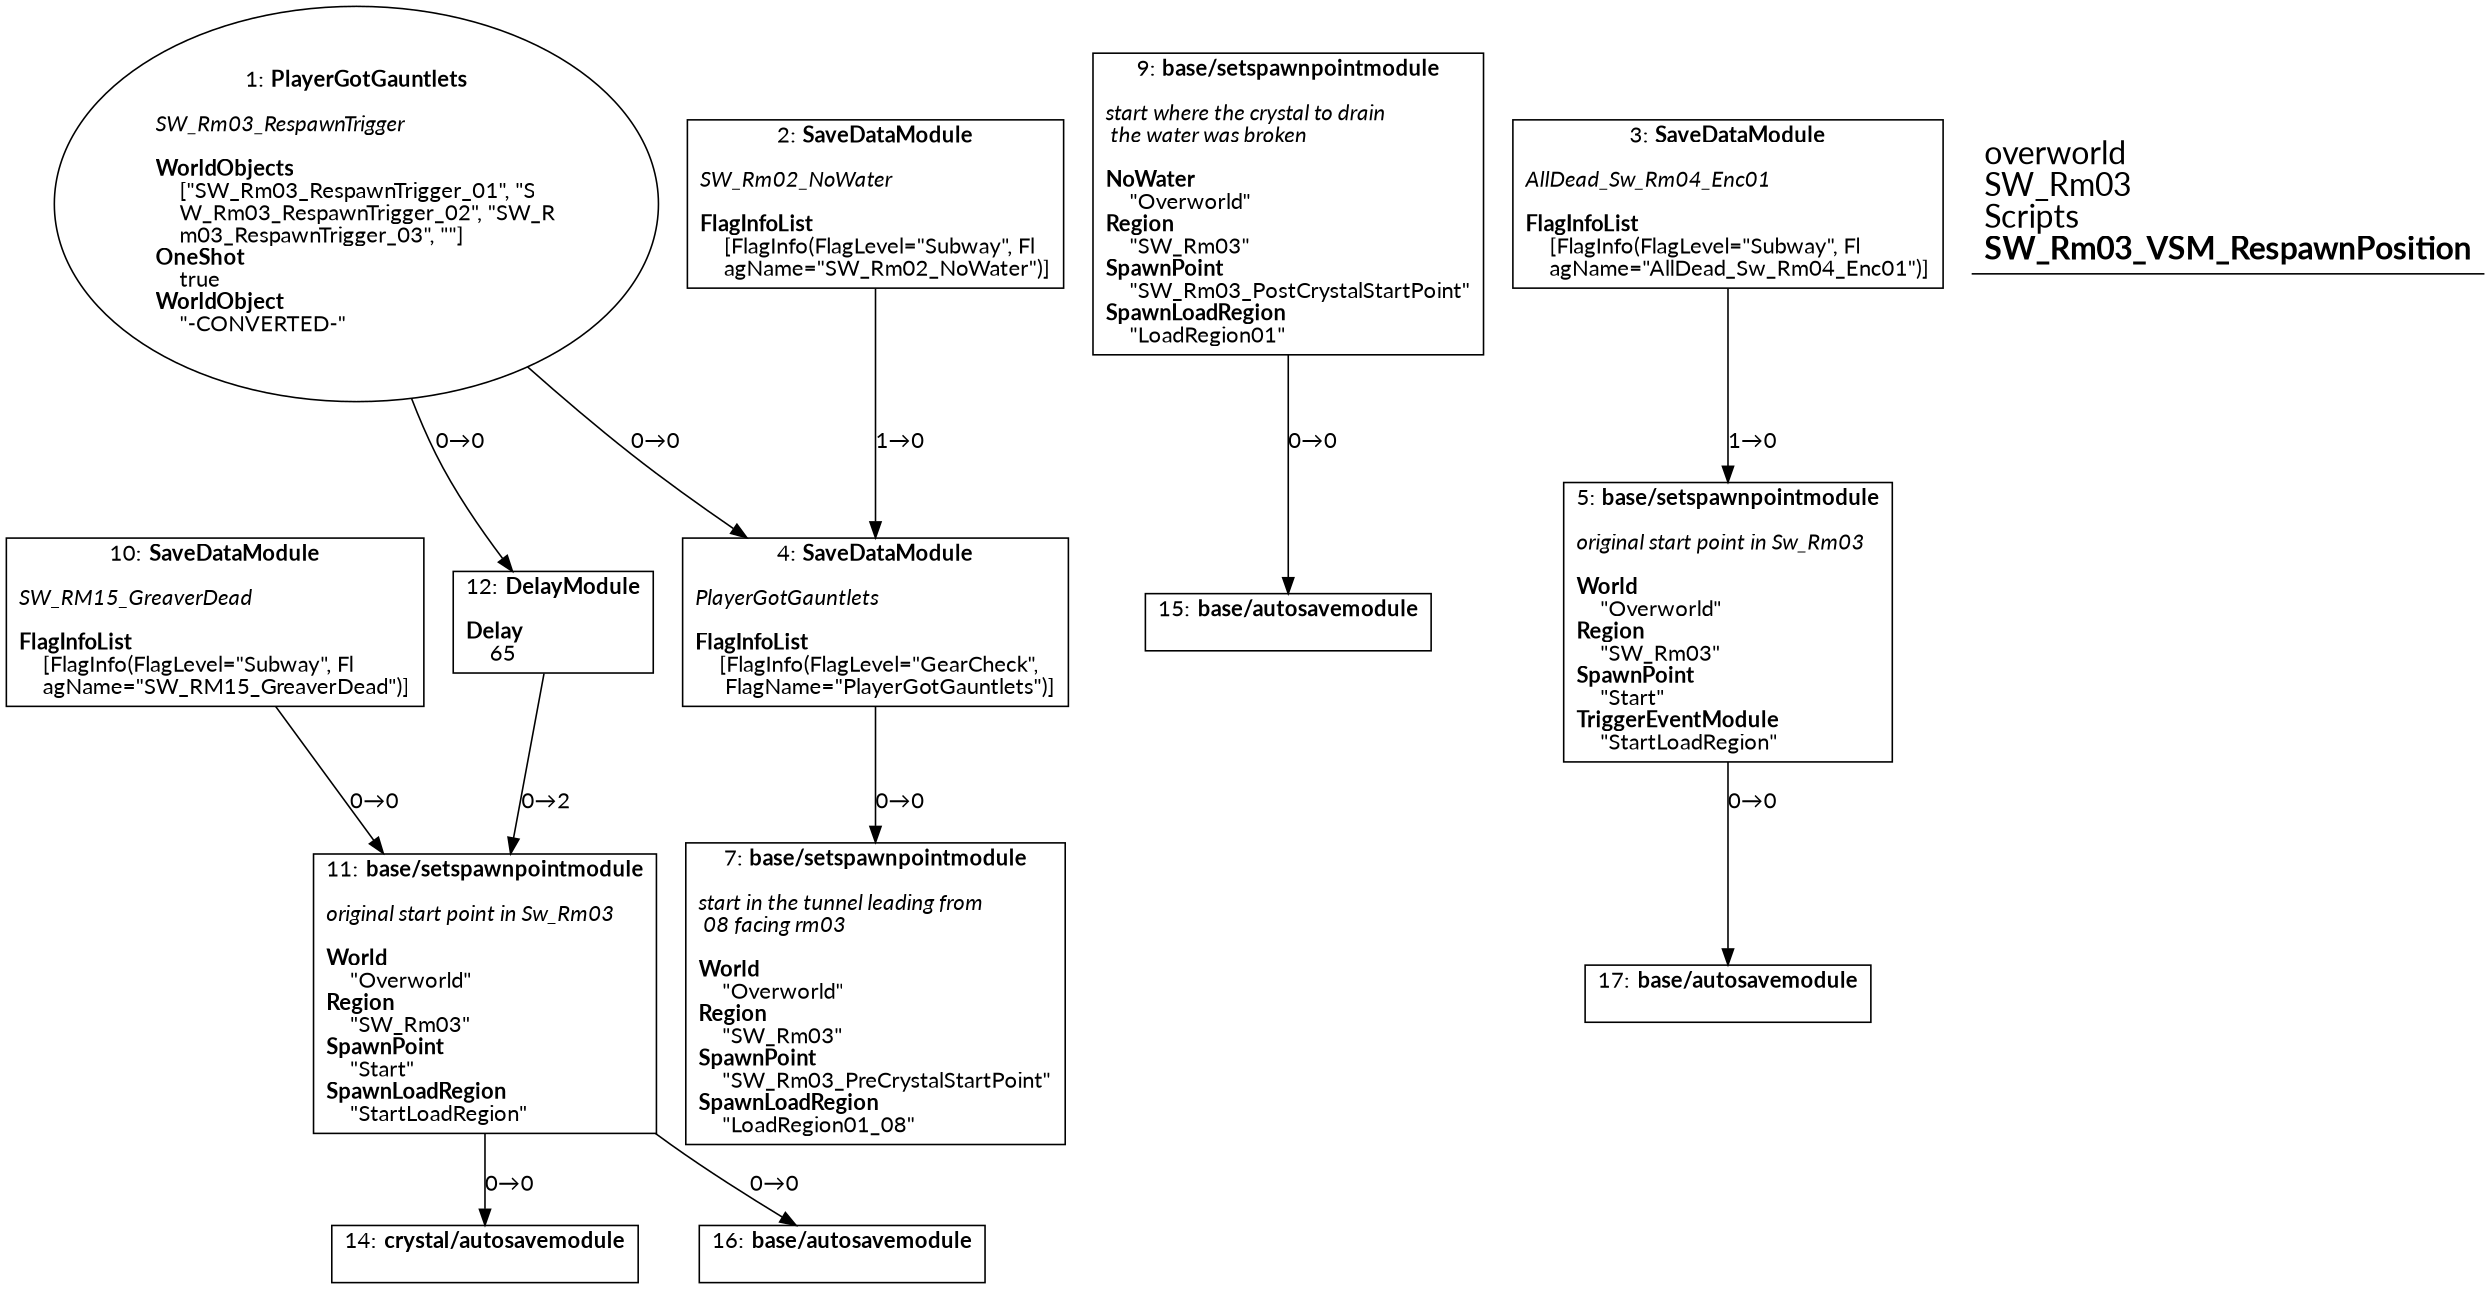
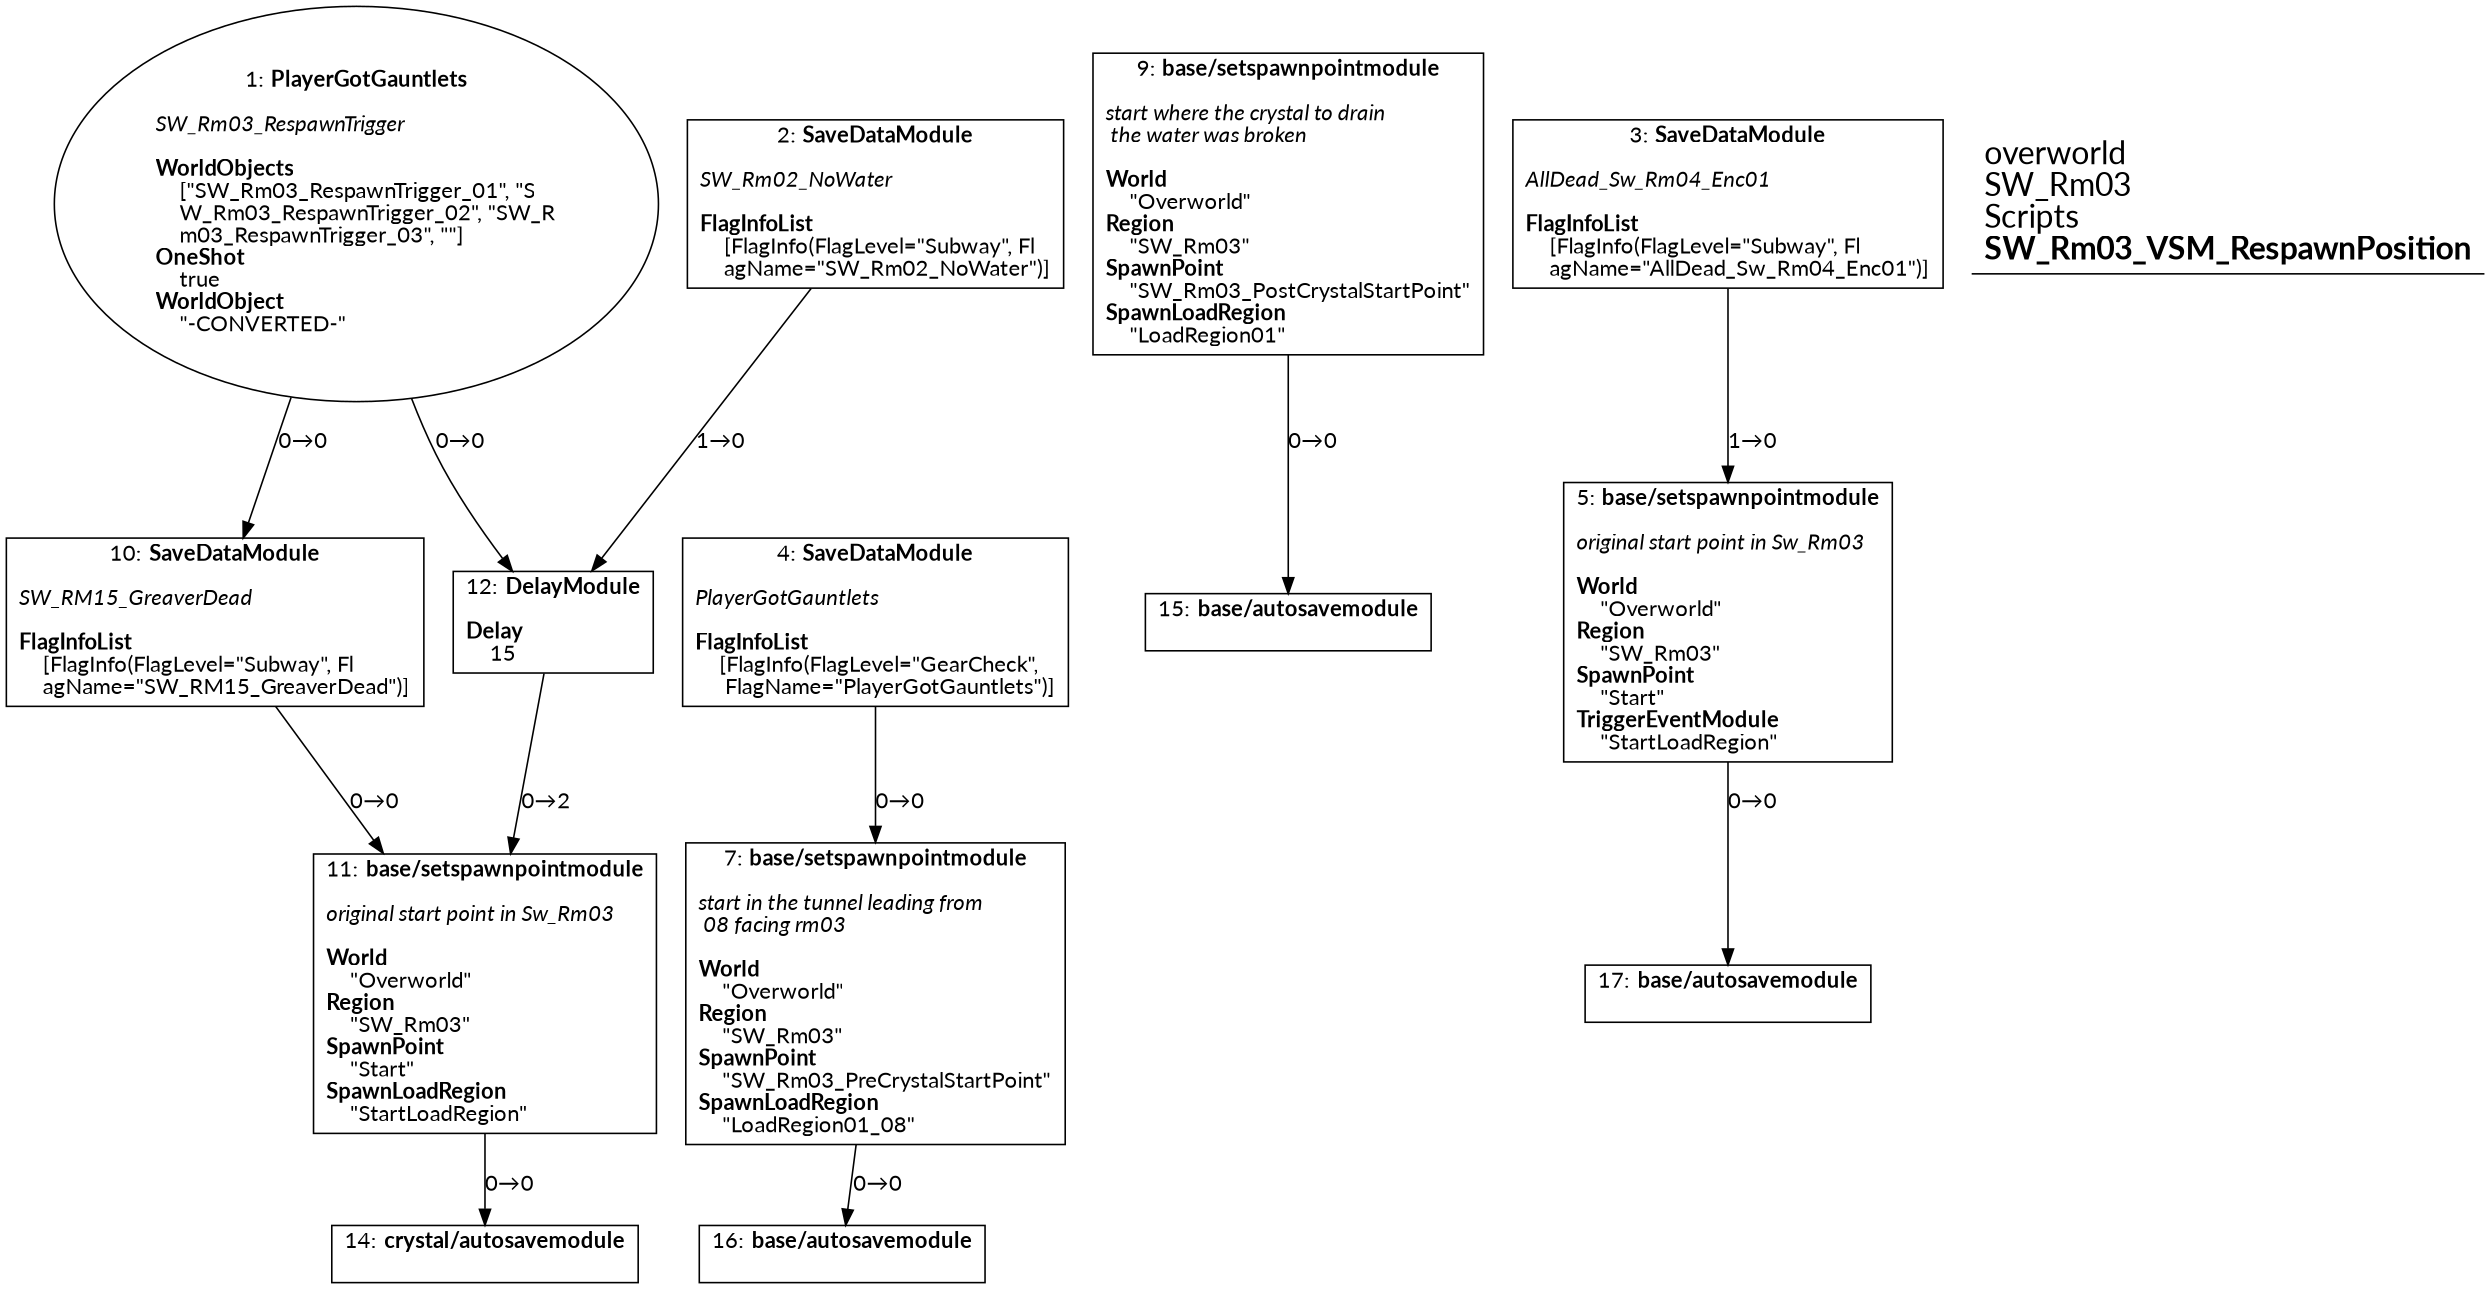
(1151, 180) -> (1137, 180)
(876, 405) -> (706, 423)
(628, 451) -> (270, 460)
(491, 654) -> (491, 654)
(718, 1177) -> (852, 1177)
